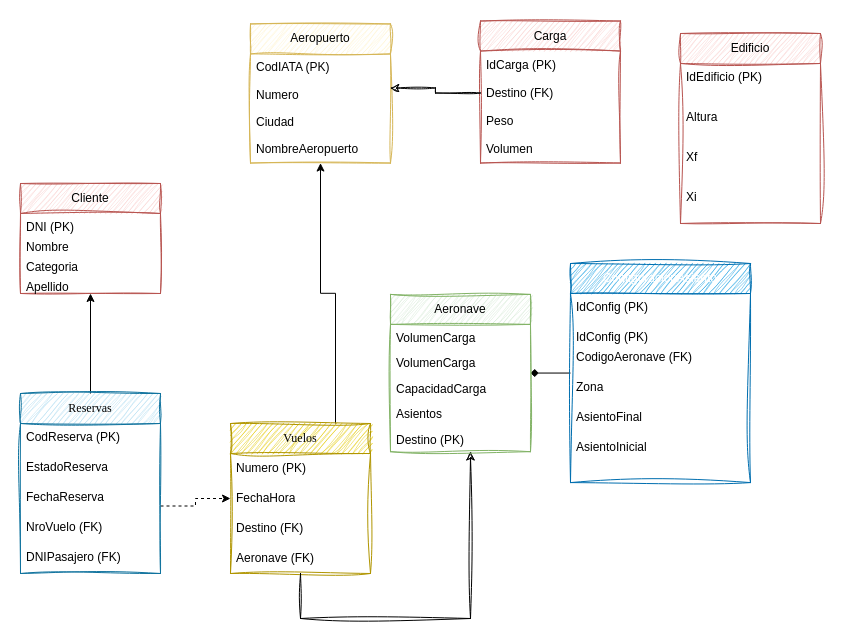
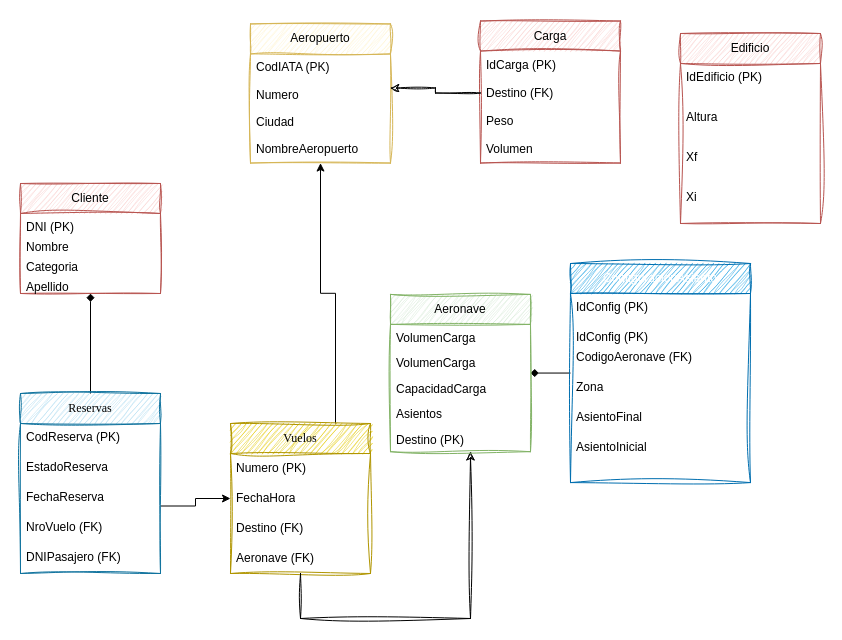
(91, 301) -> (91, 302)
(196, 506) -> (196, 506)
